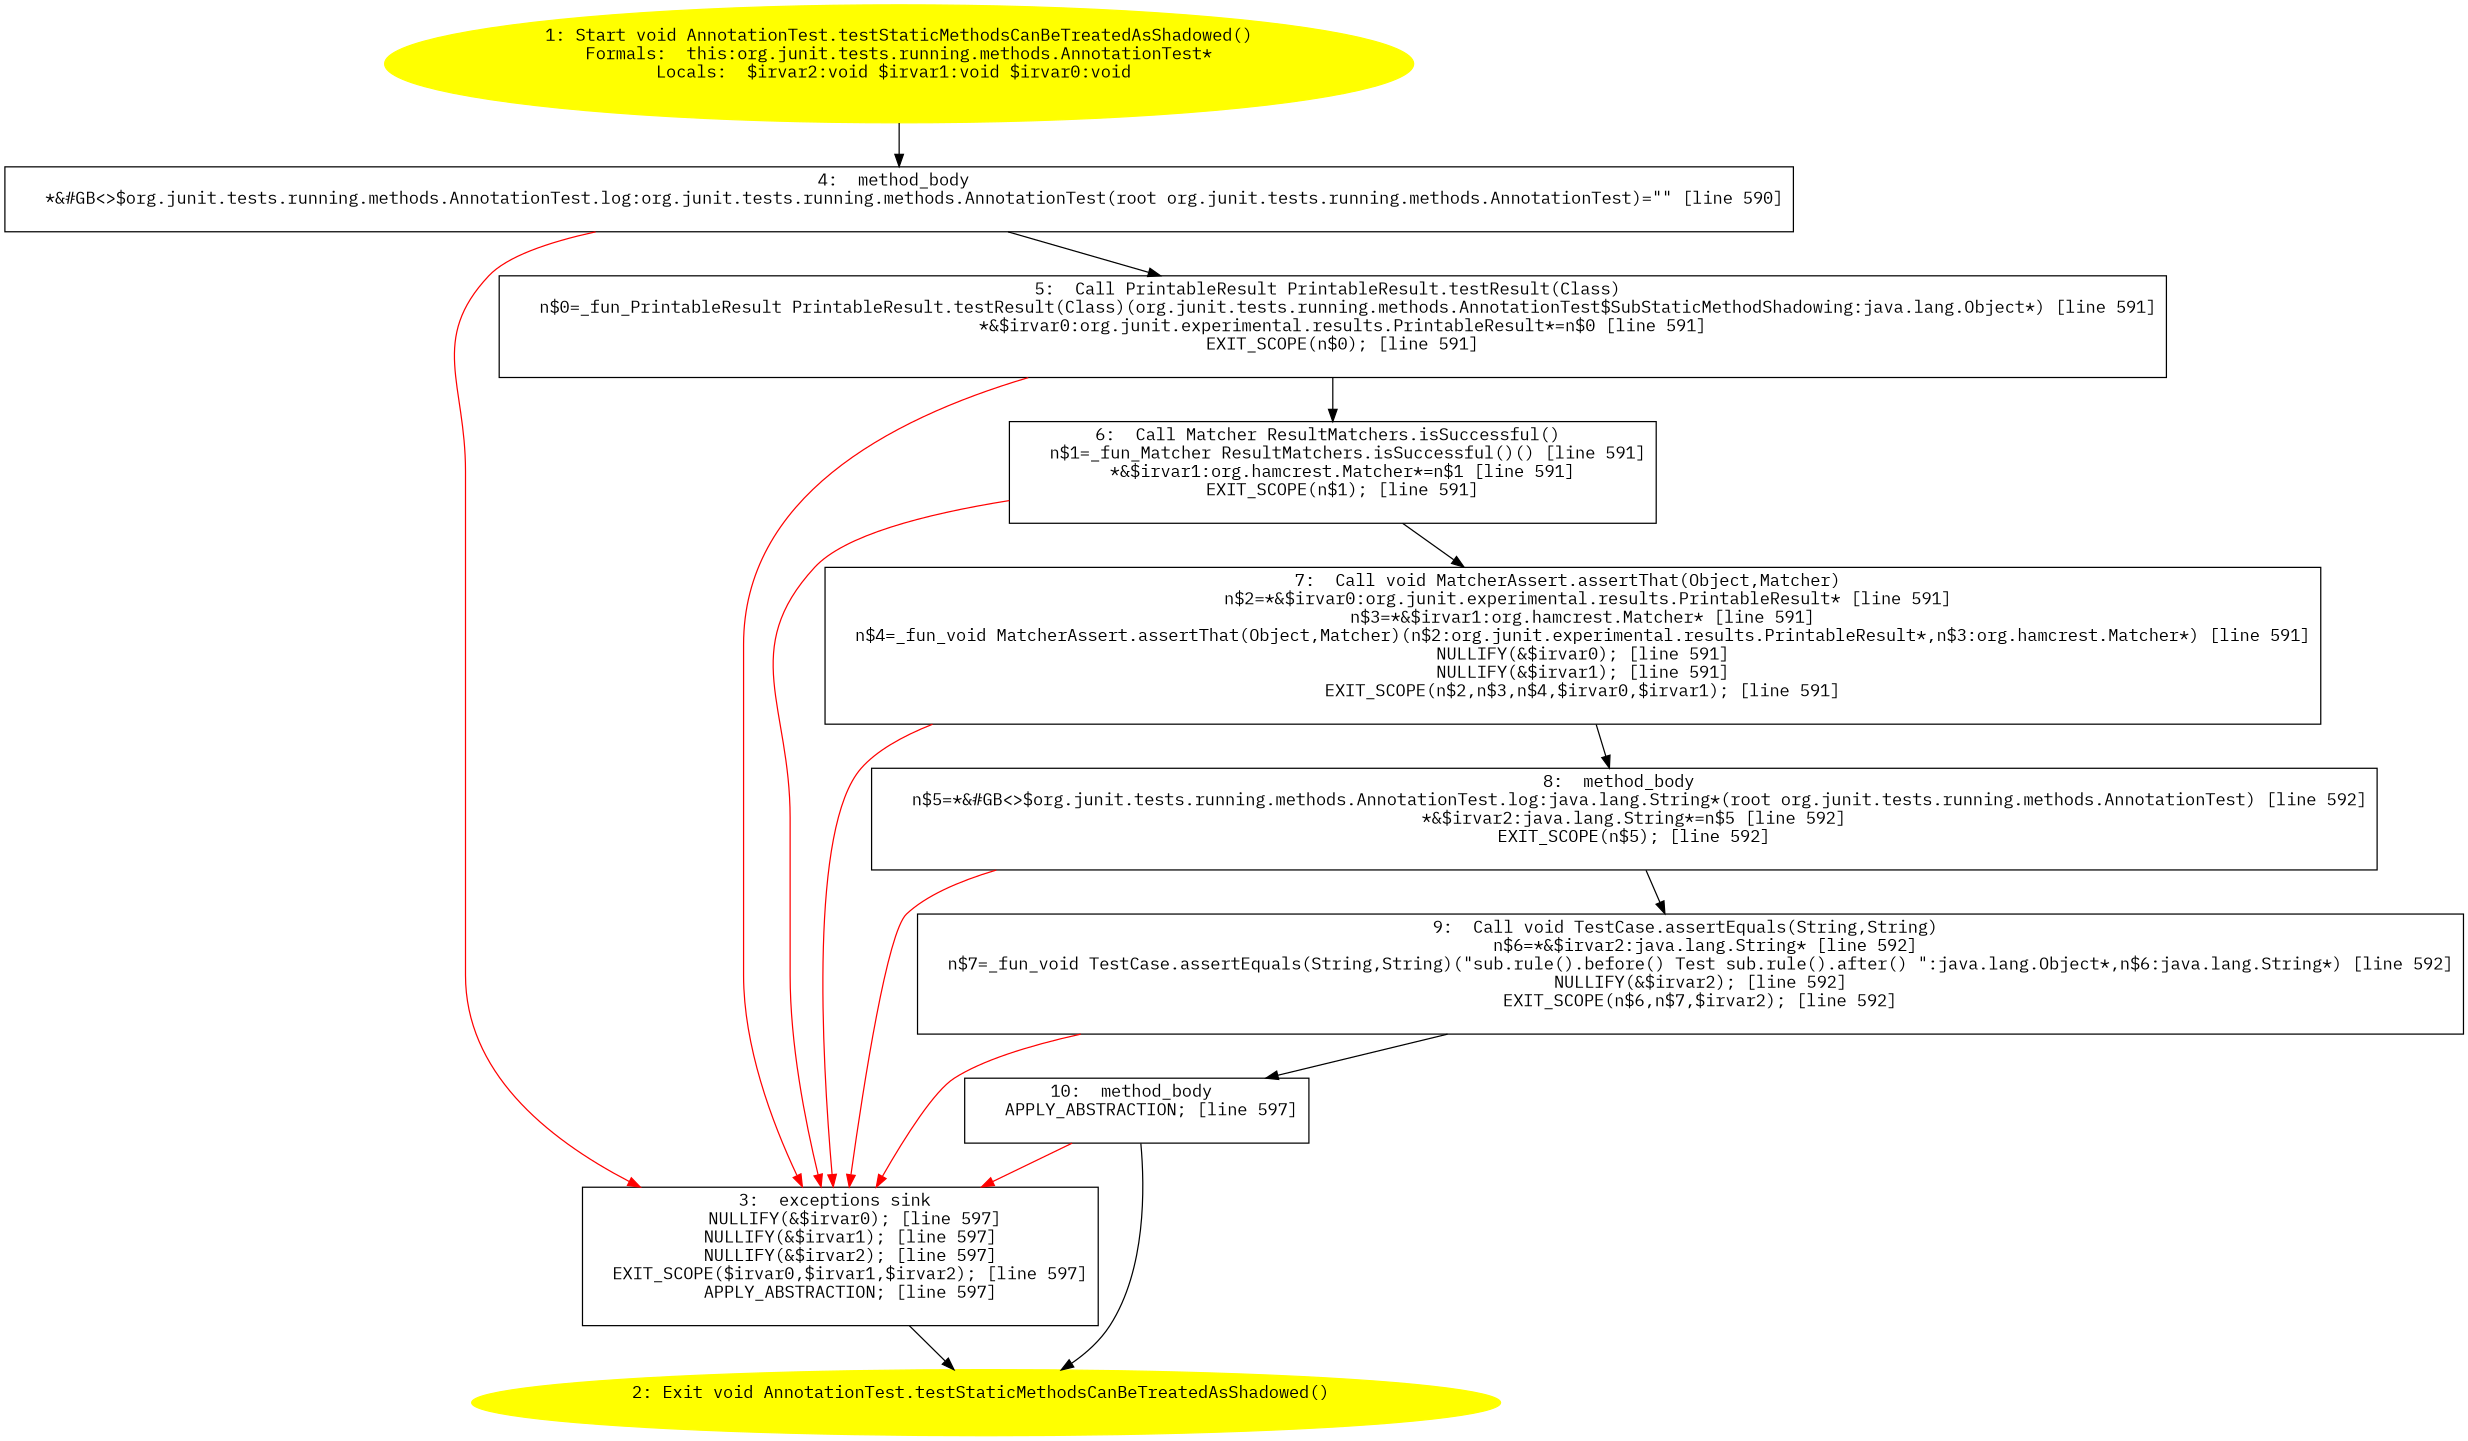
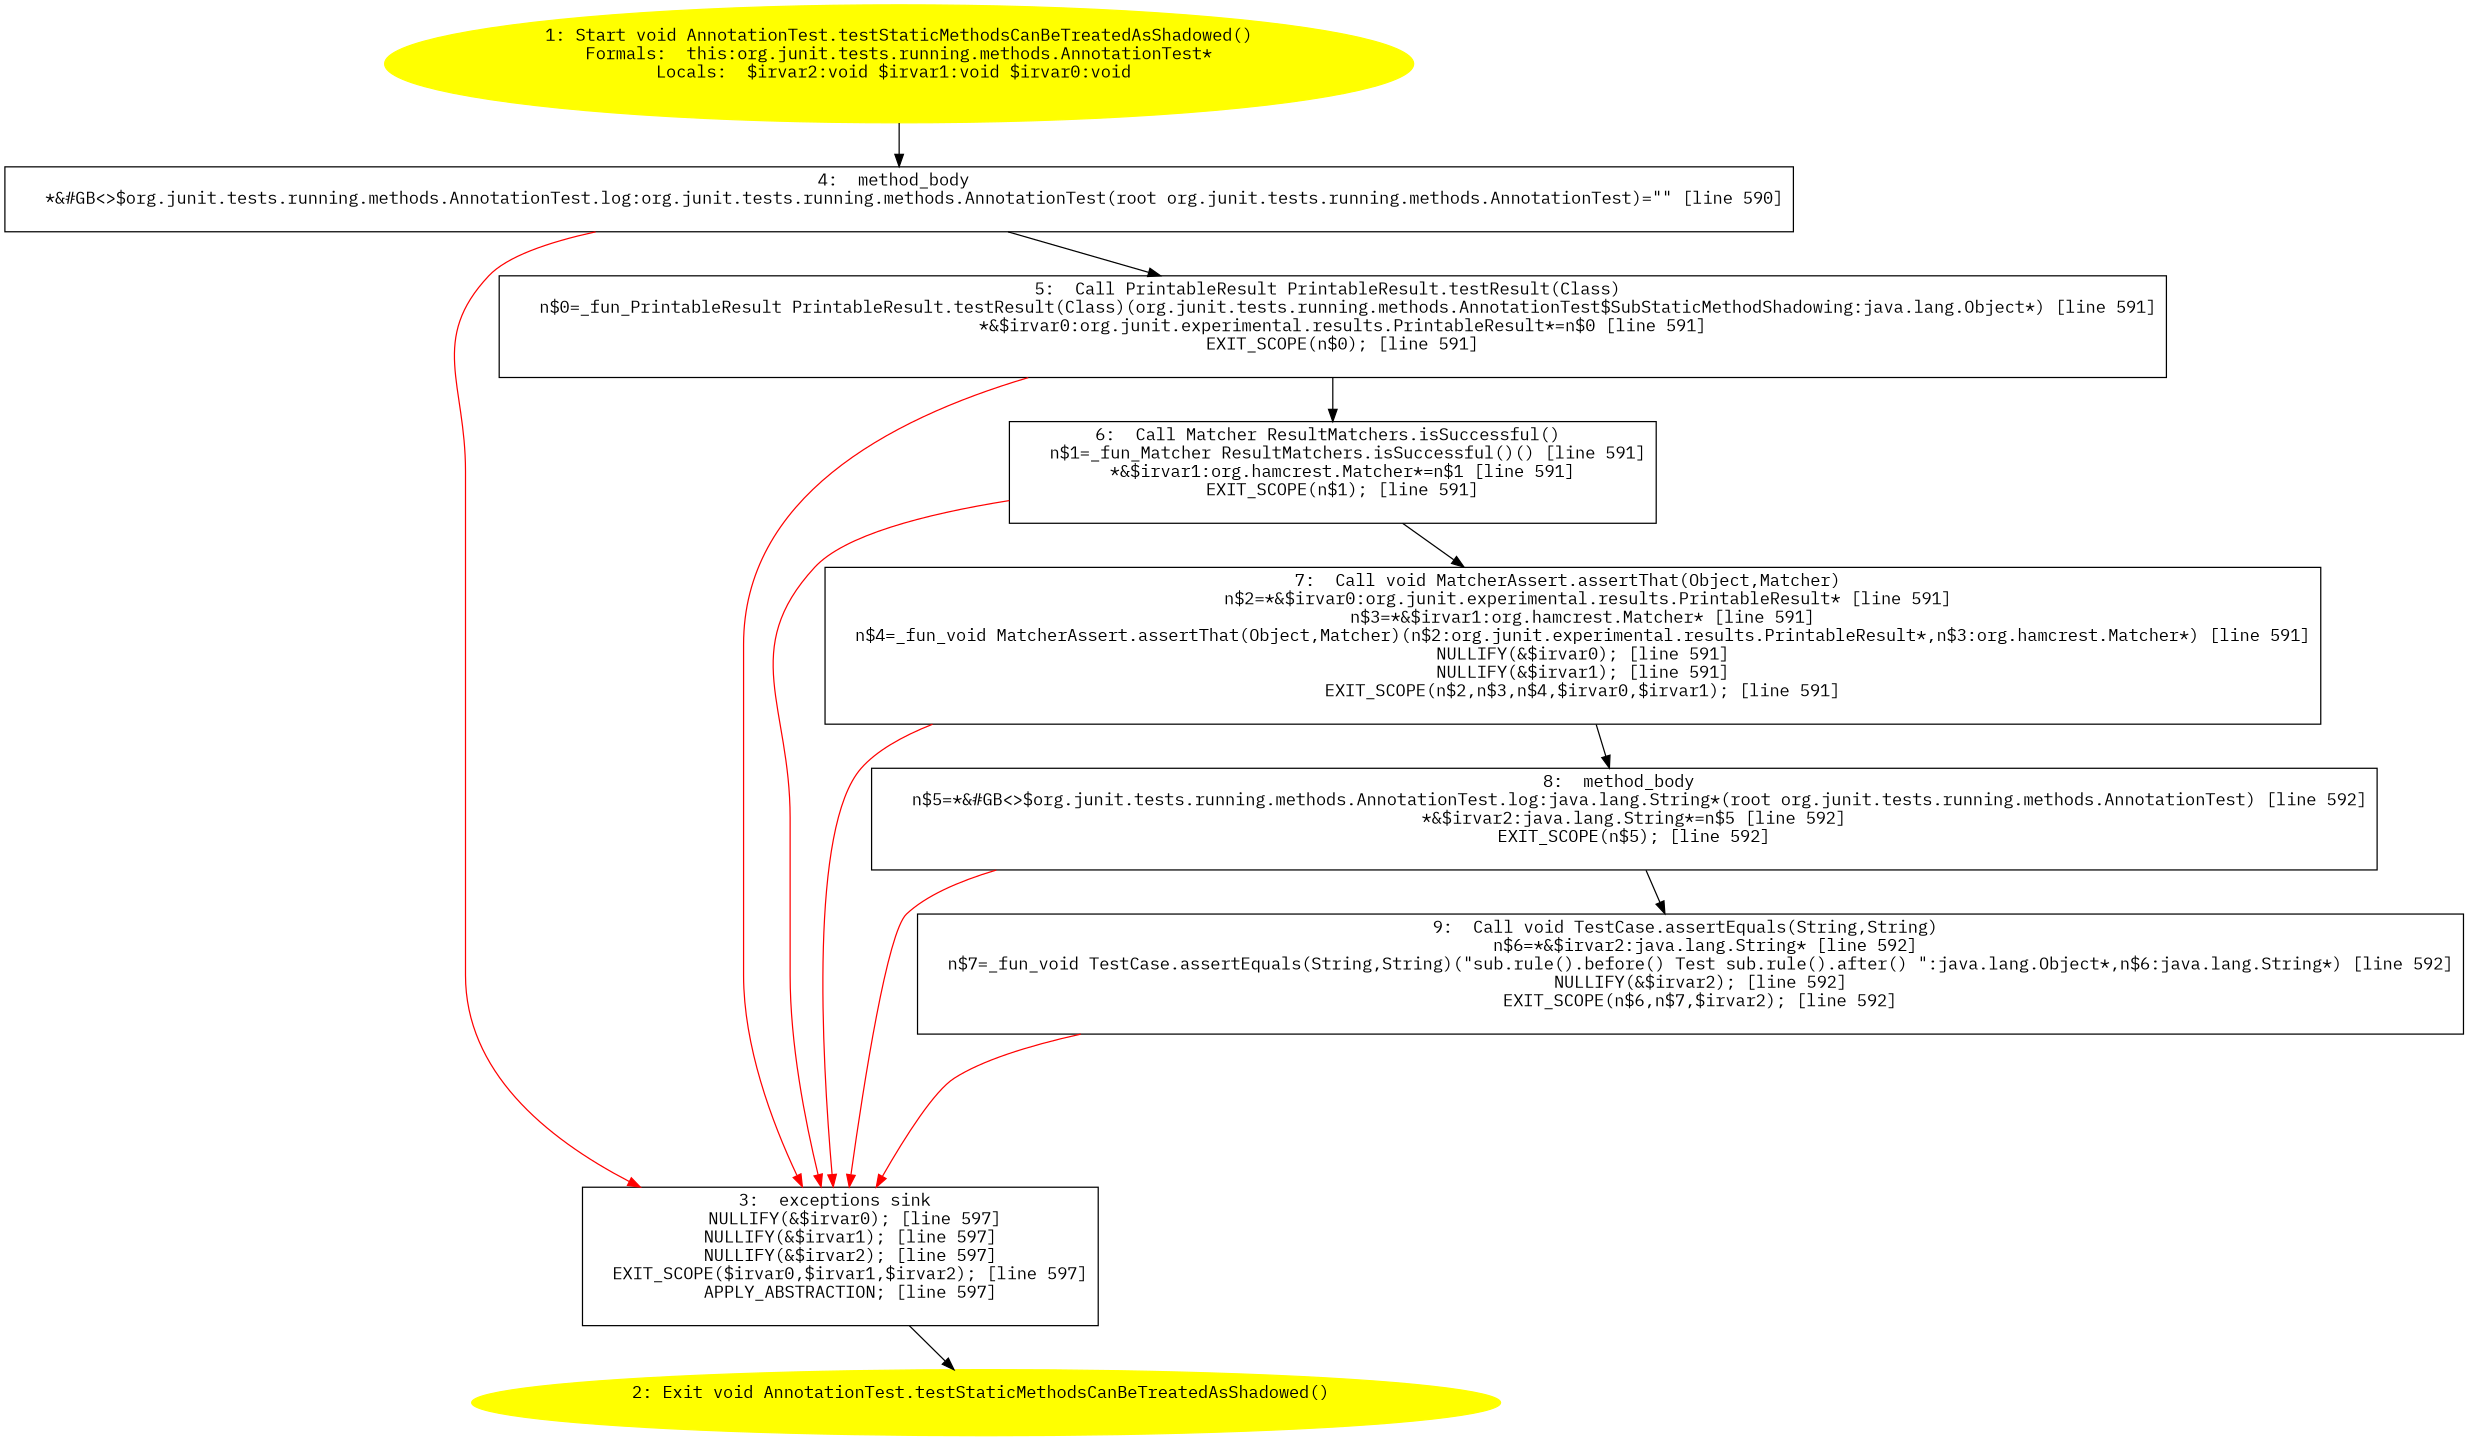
(1137, 1111) -> none
